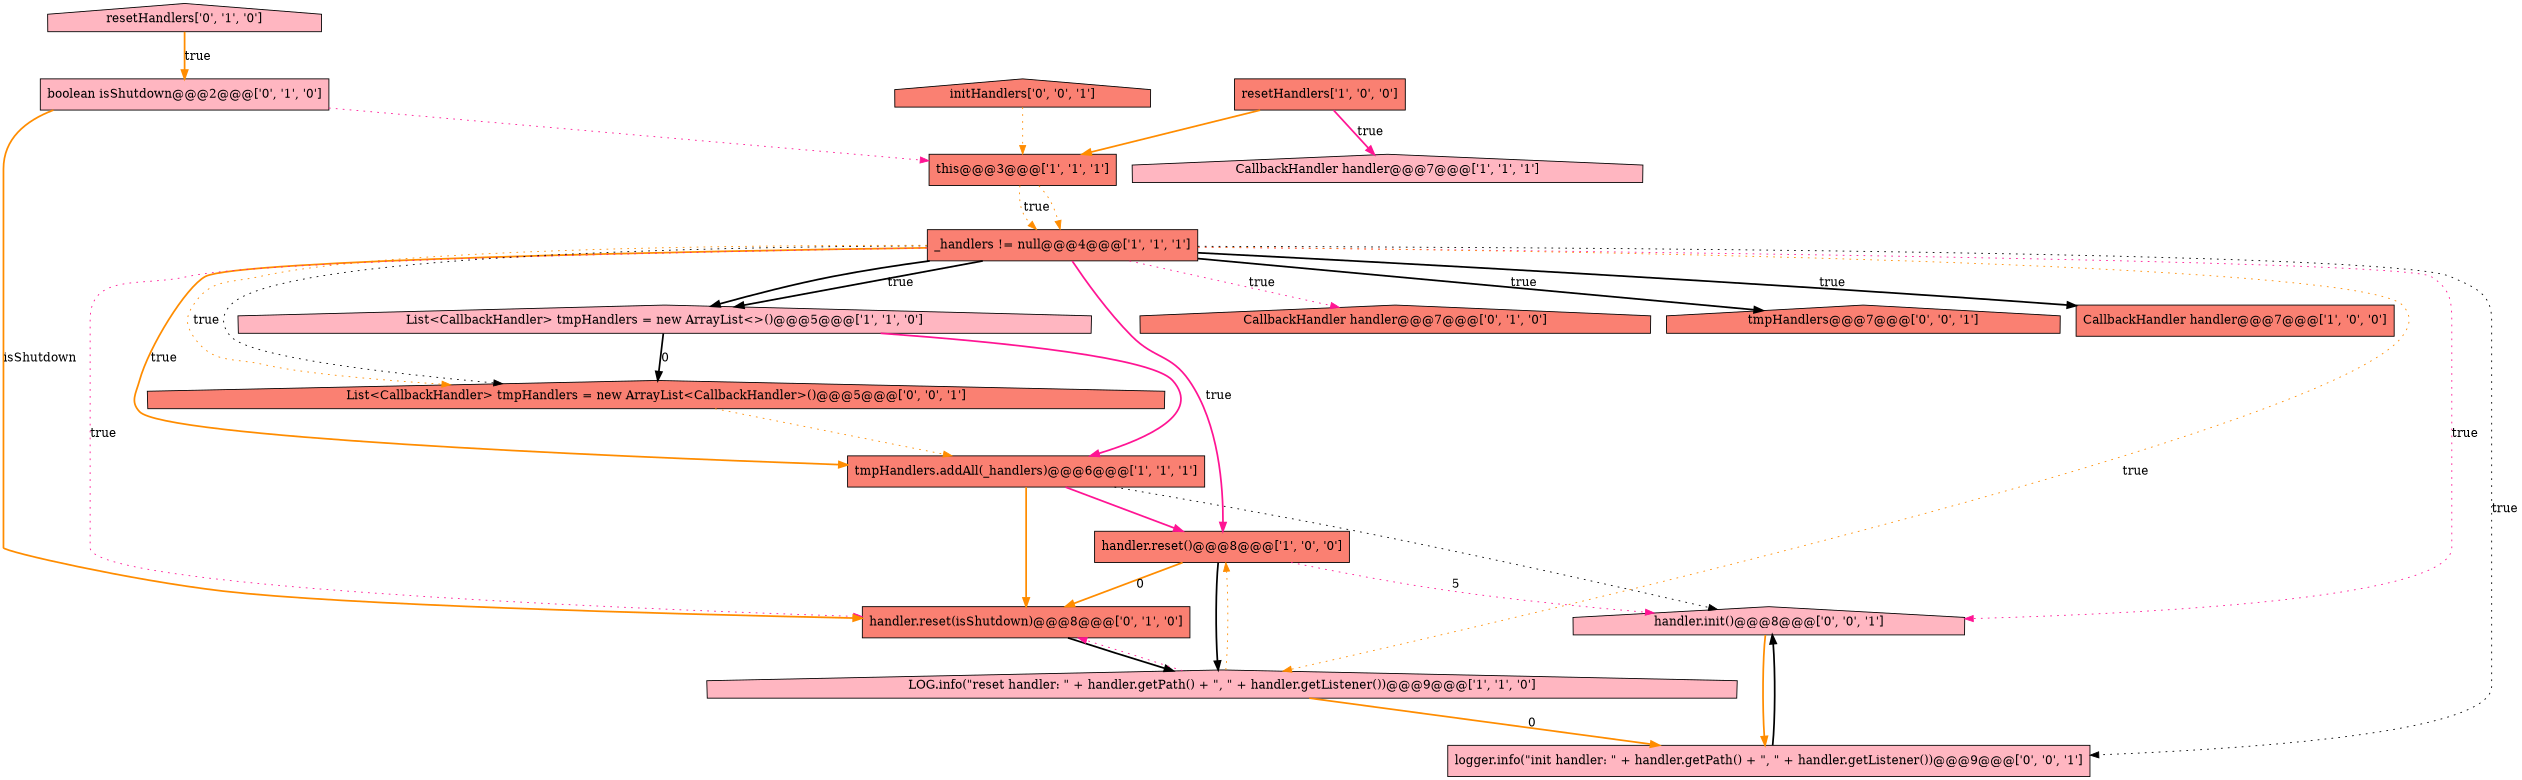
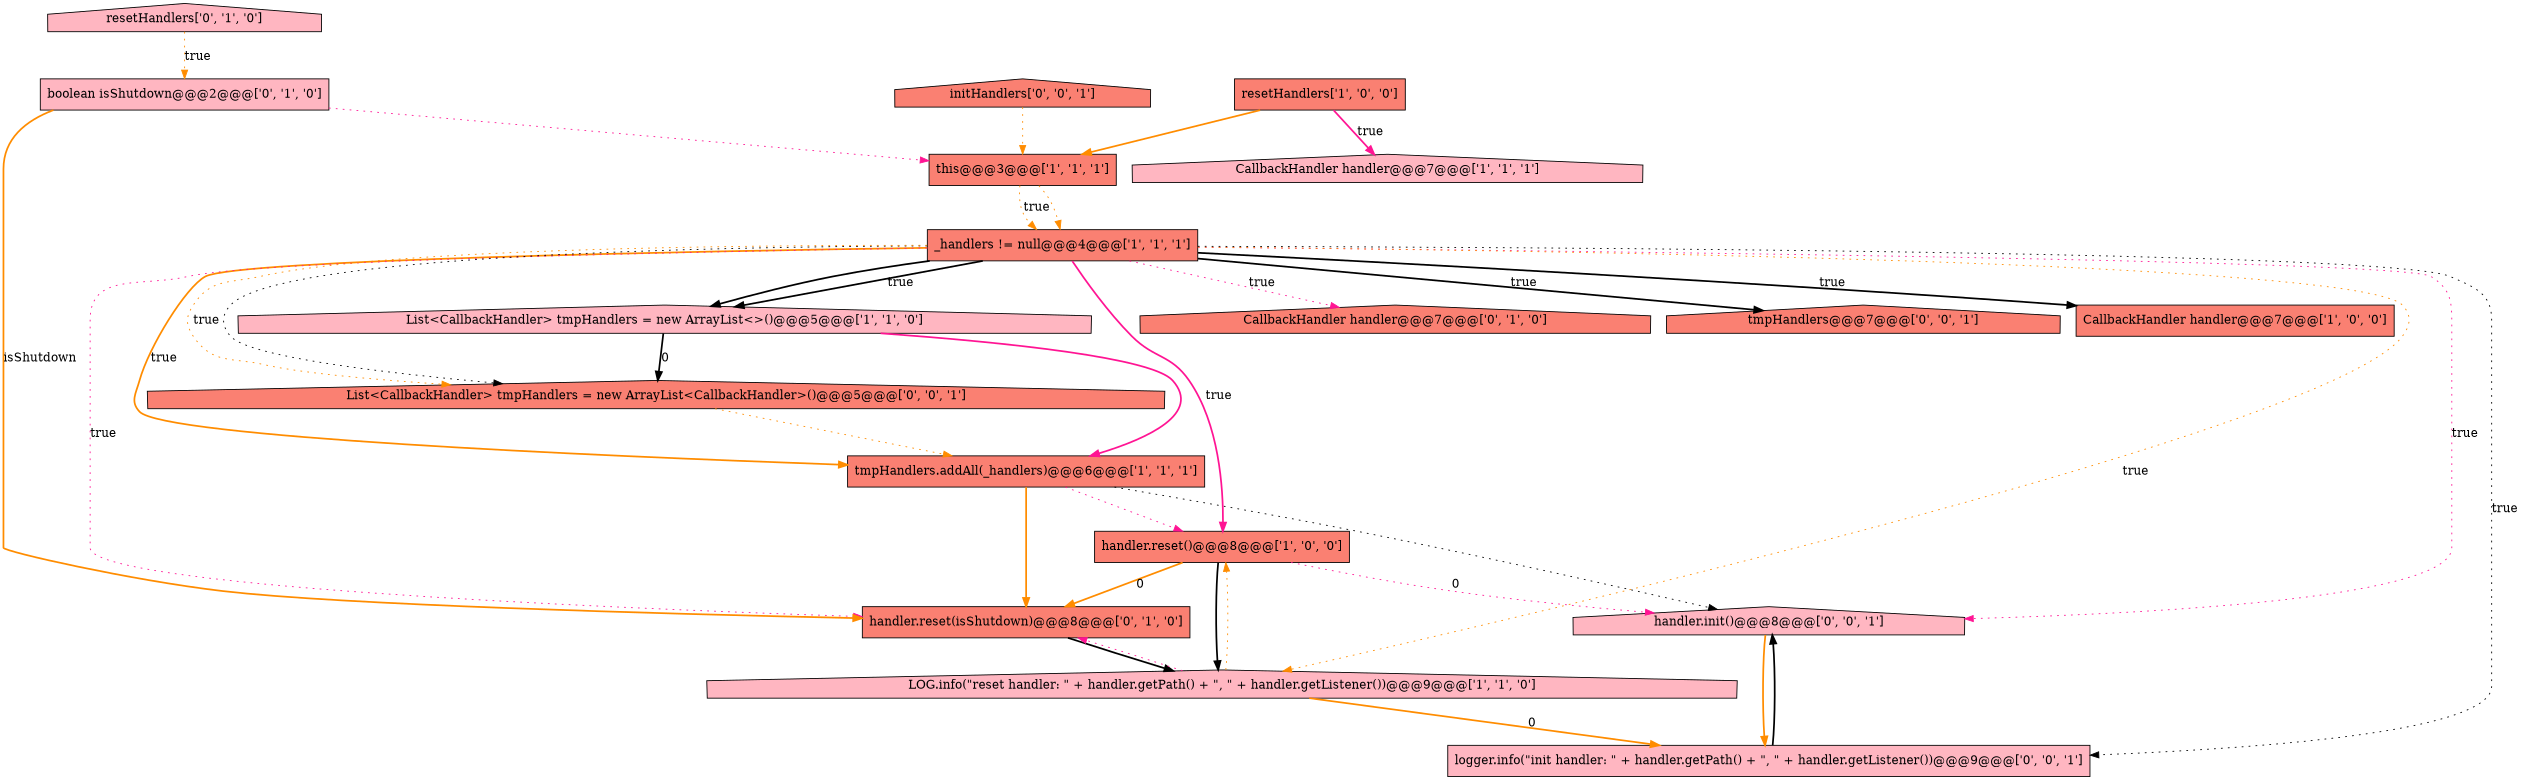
(185, 51) -> (185, 51)
(1120, 508) -> (1120, 508)
(1456, 585) -> (1456, 585)
